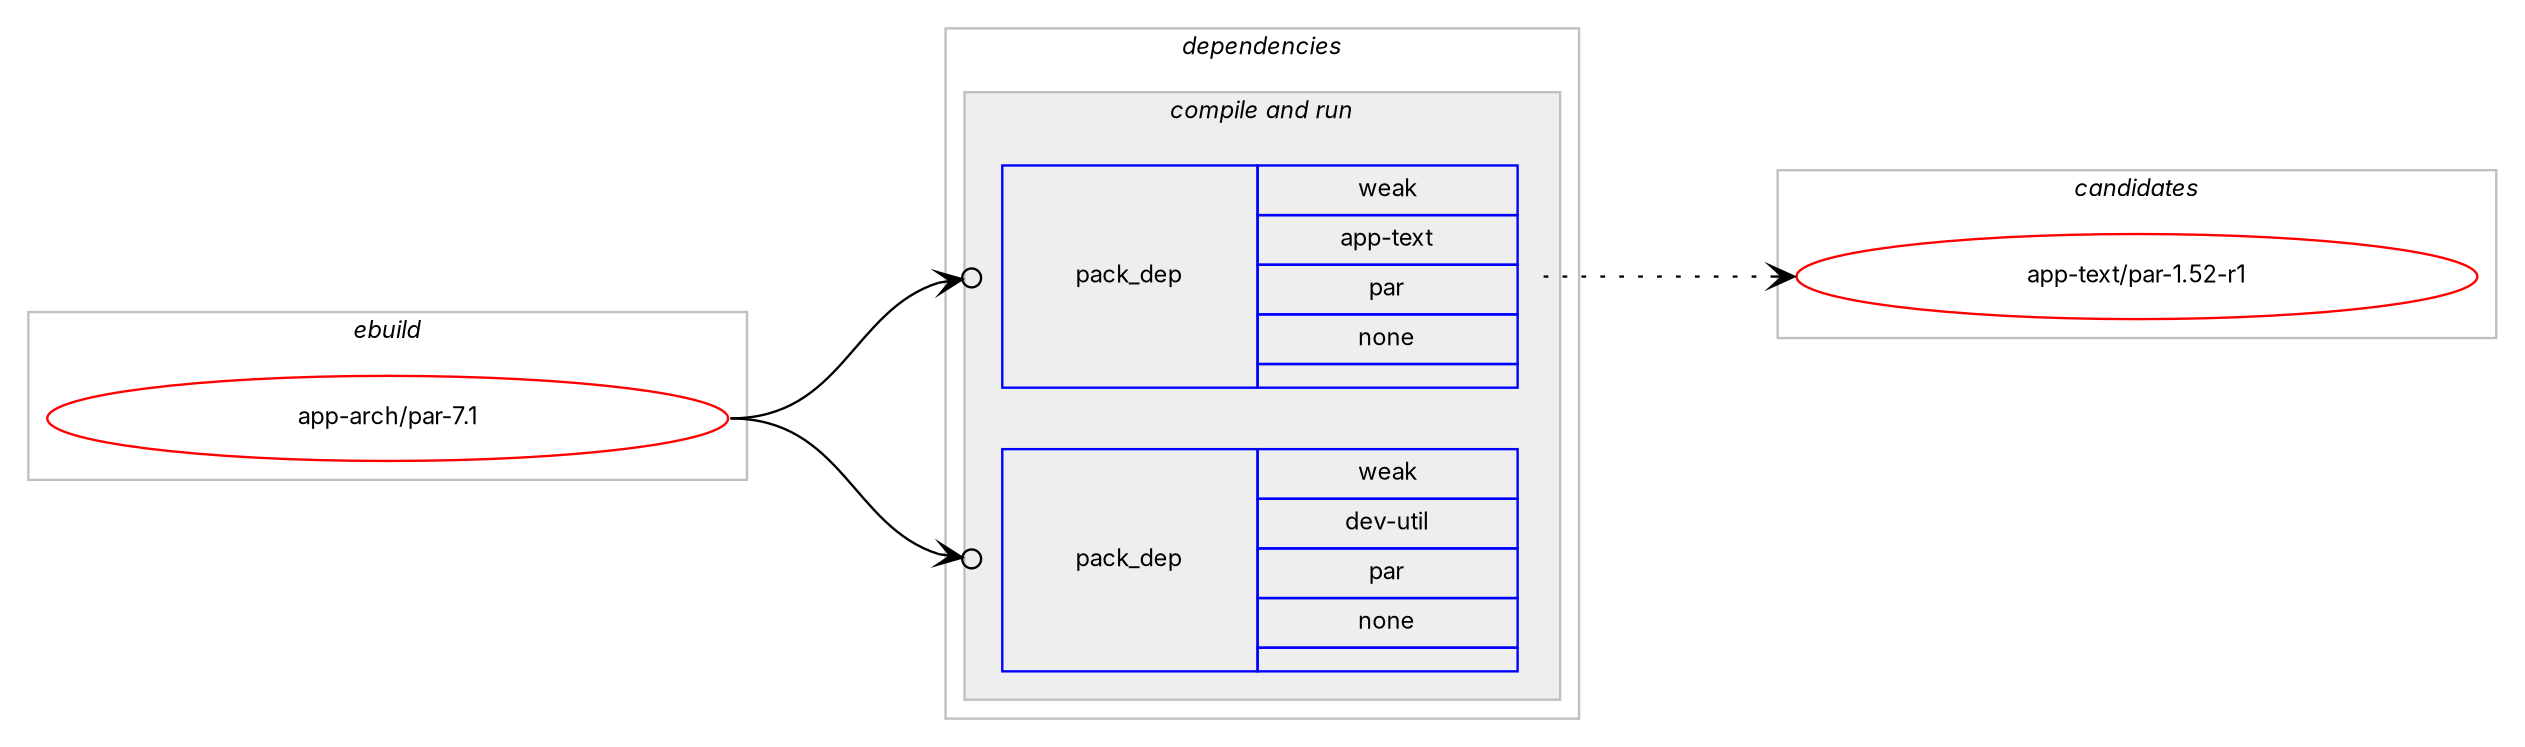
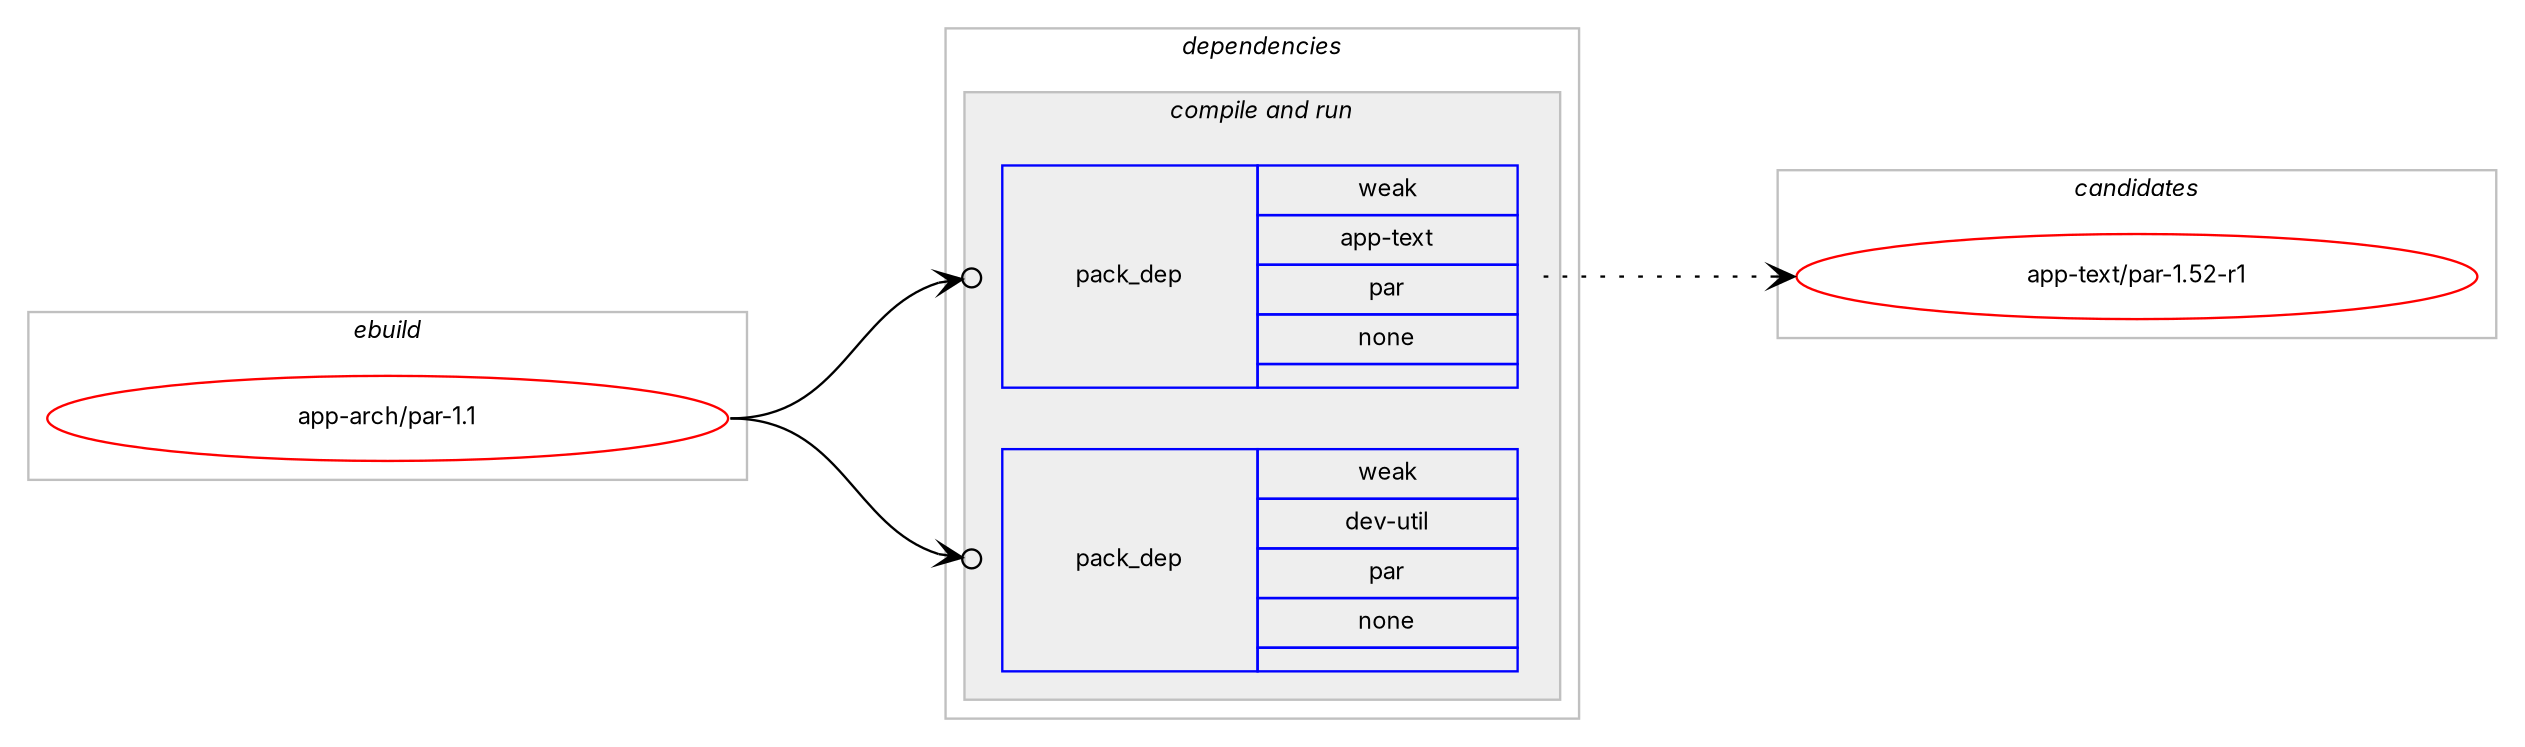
(388, 418) -> (388, 418)
